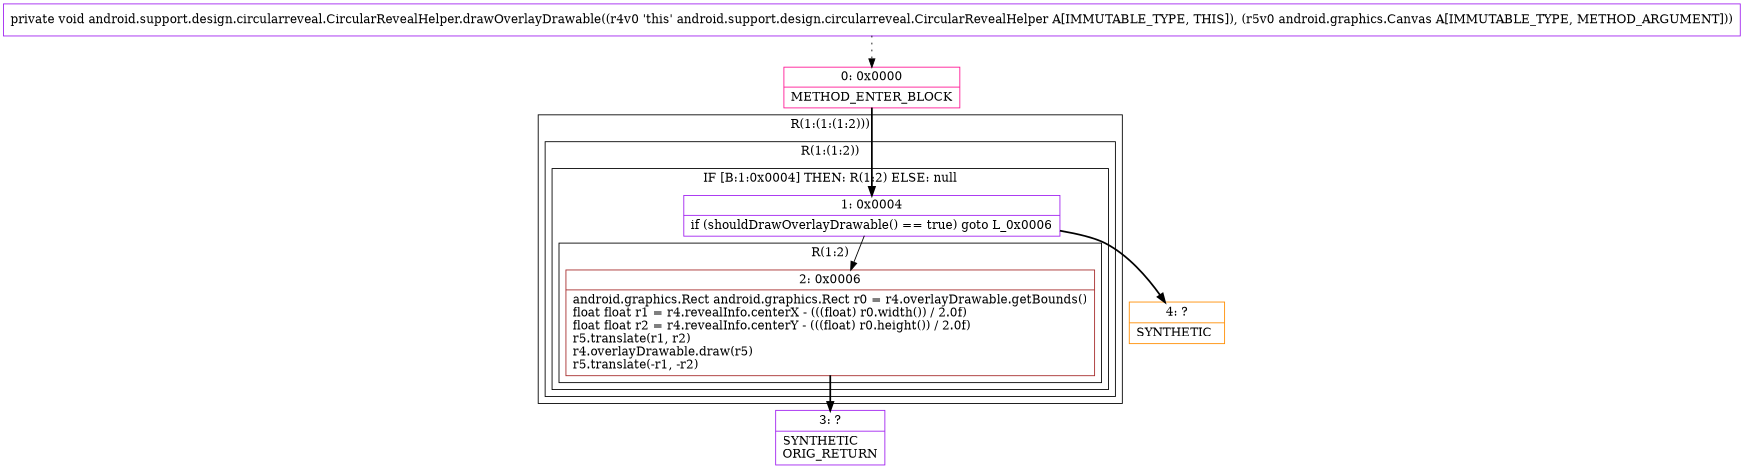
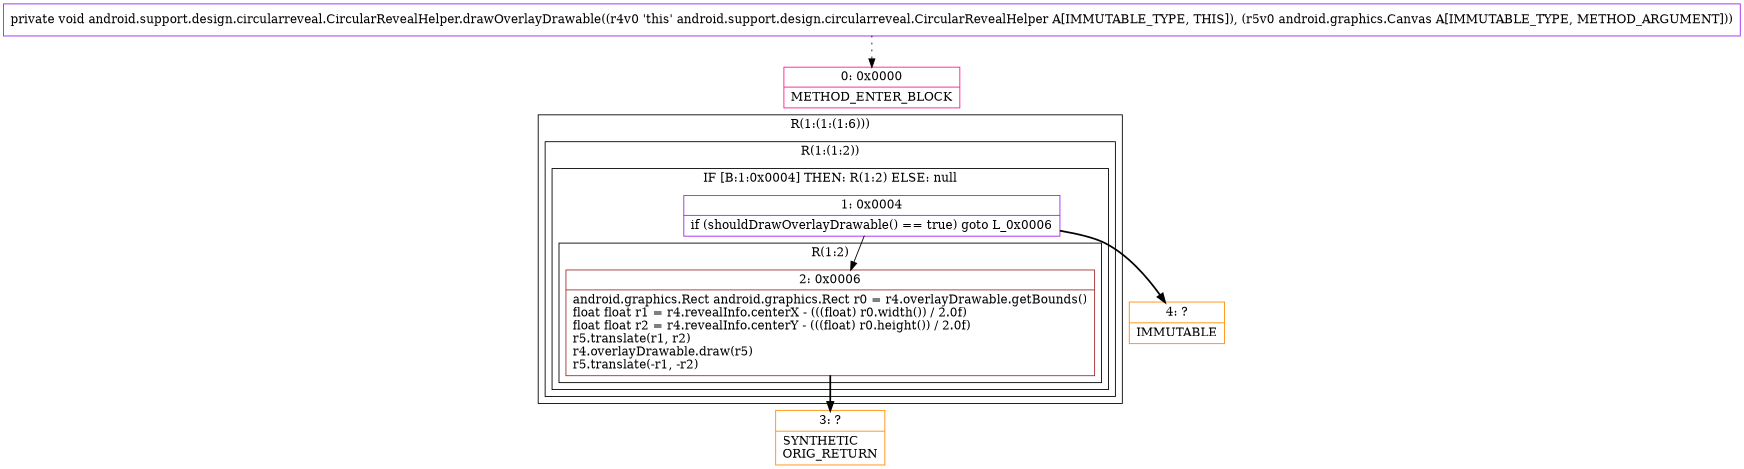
(830, 125) -> (830, 125)
(872, 147) -> none
(1174, 333) -> (1177, 333)
(830, 438) -> (830, 438)
